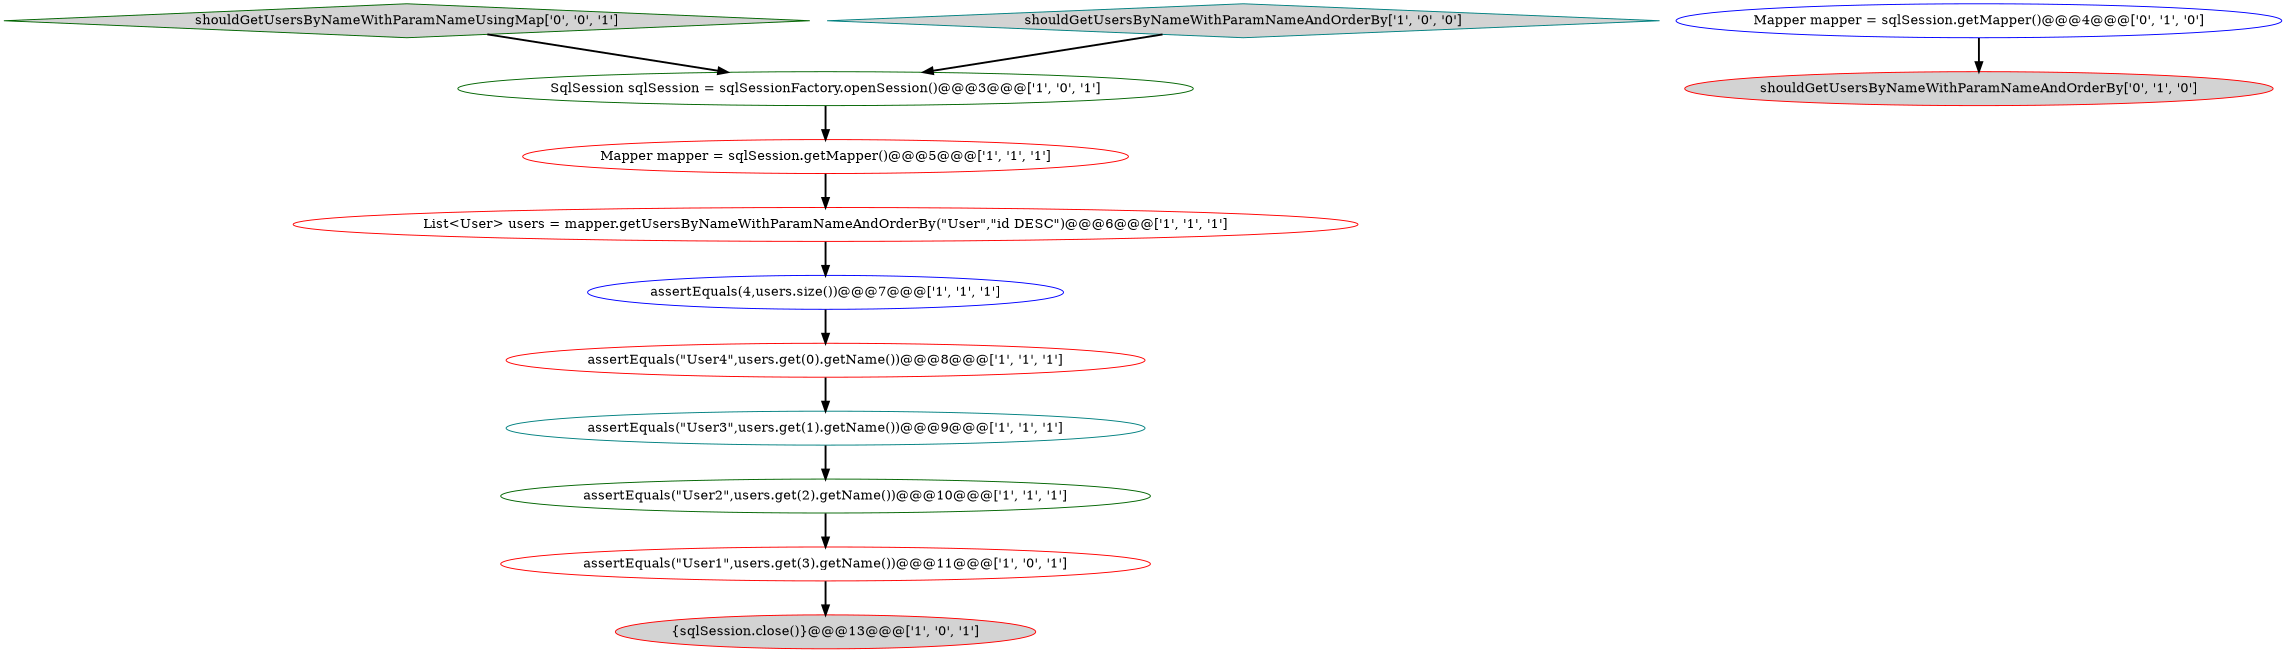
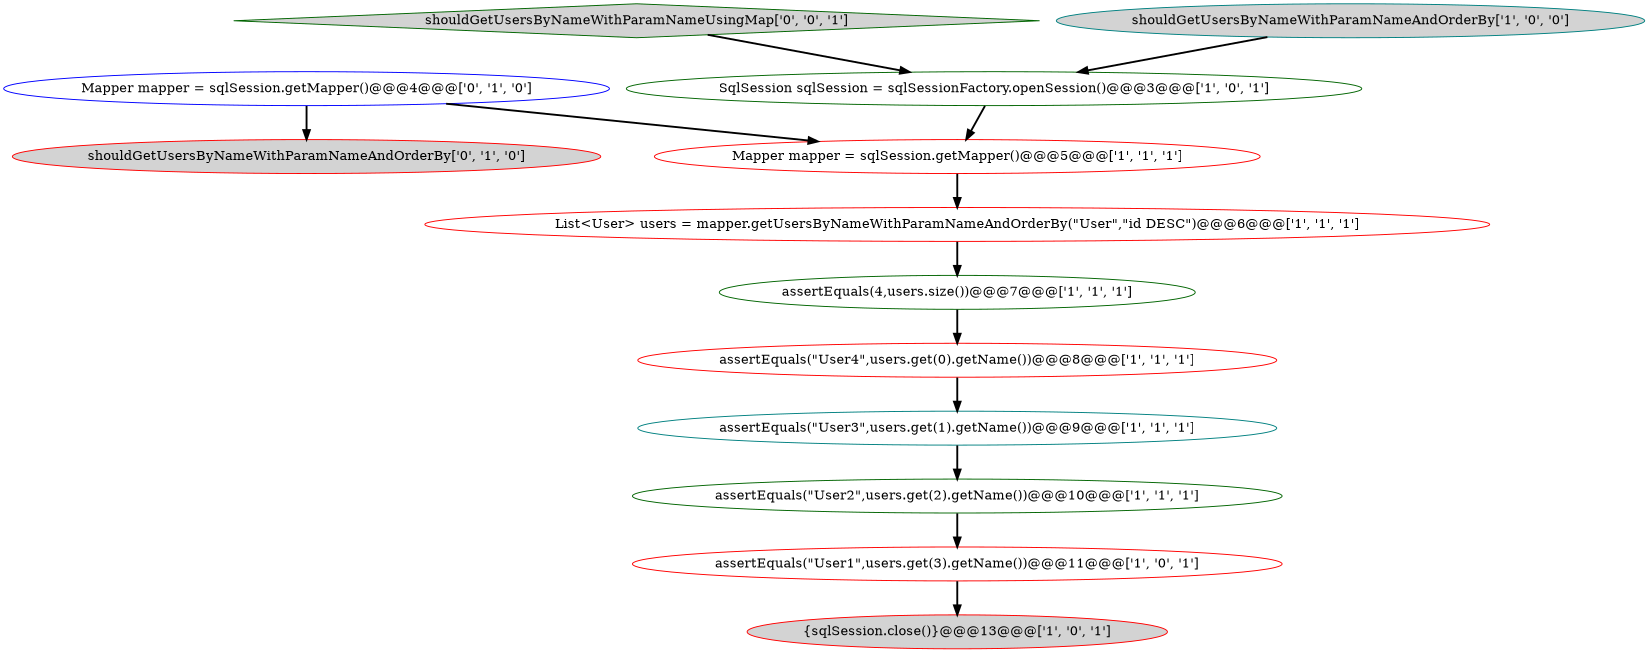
(1243, 21) -> (1351, 21)
none -> (627, 122)
(826, 292) -> (957, 292)
